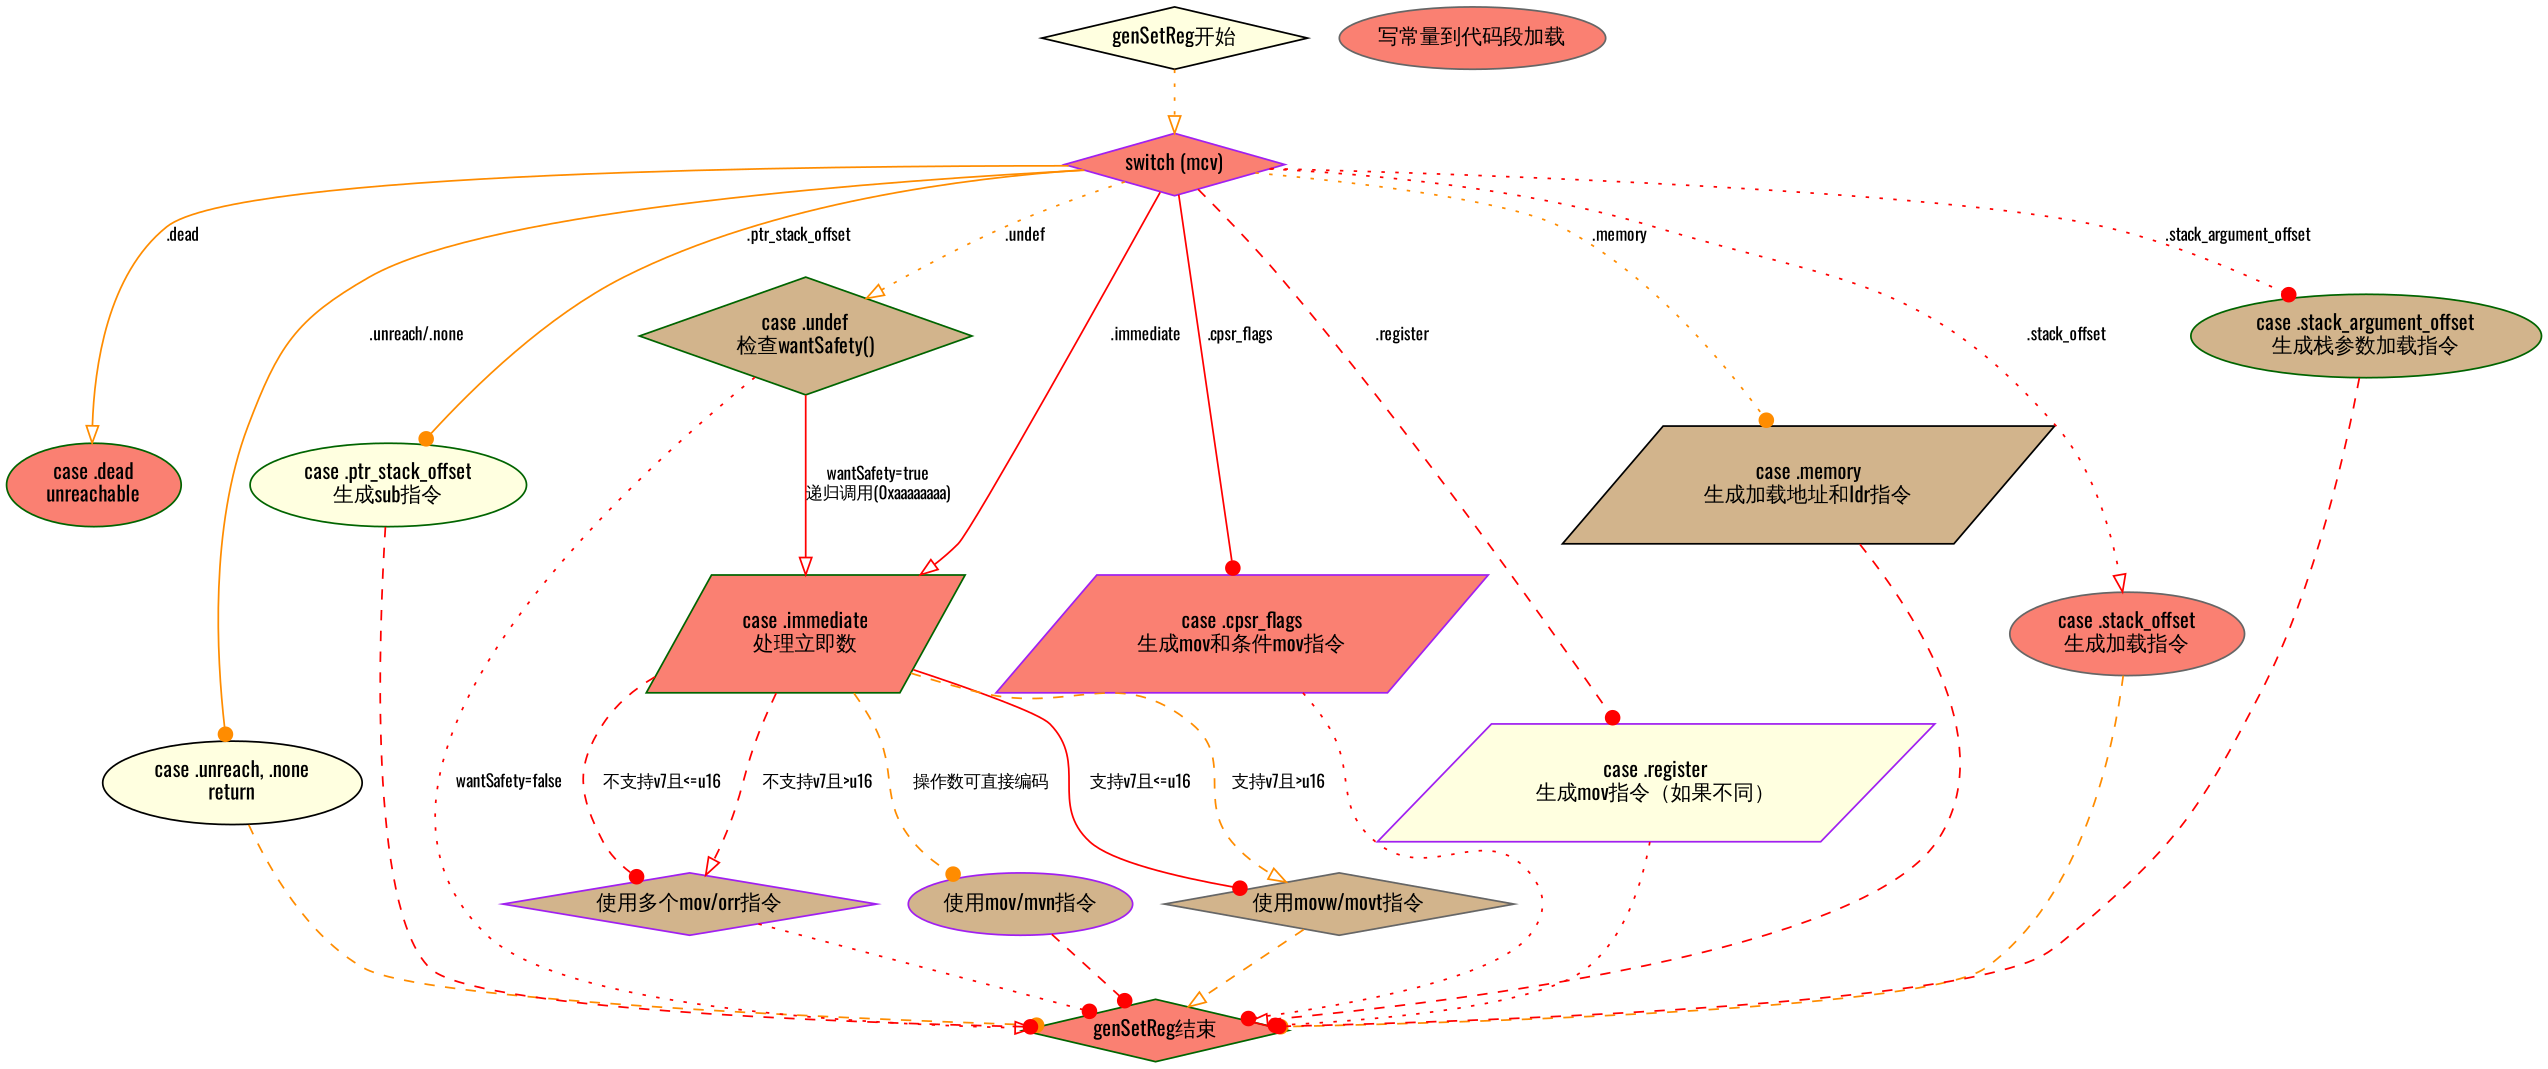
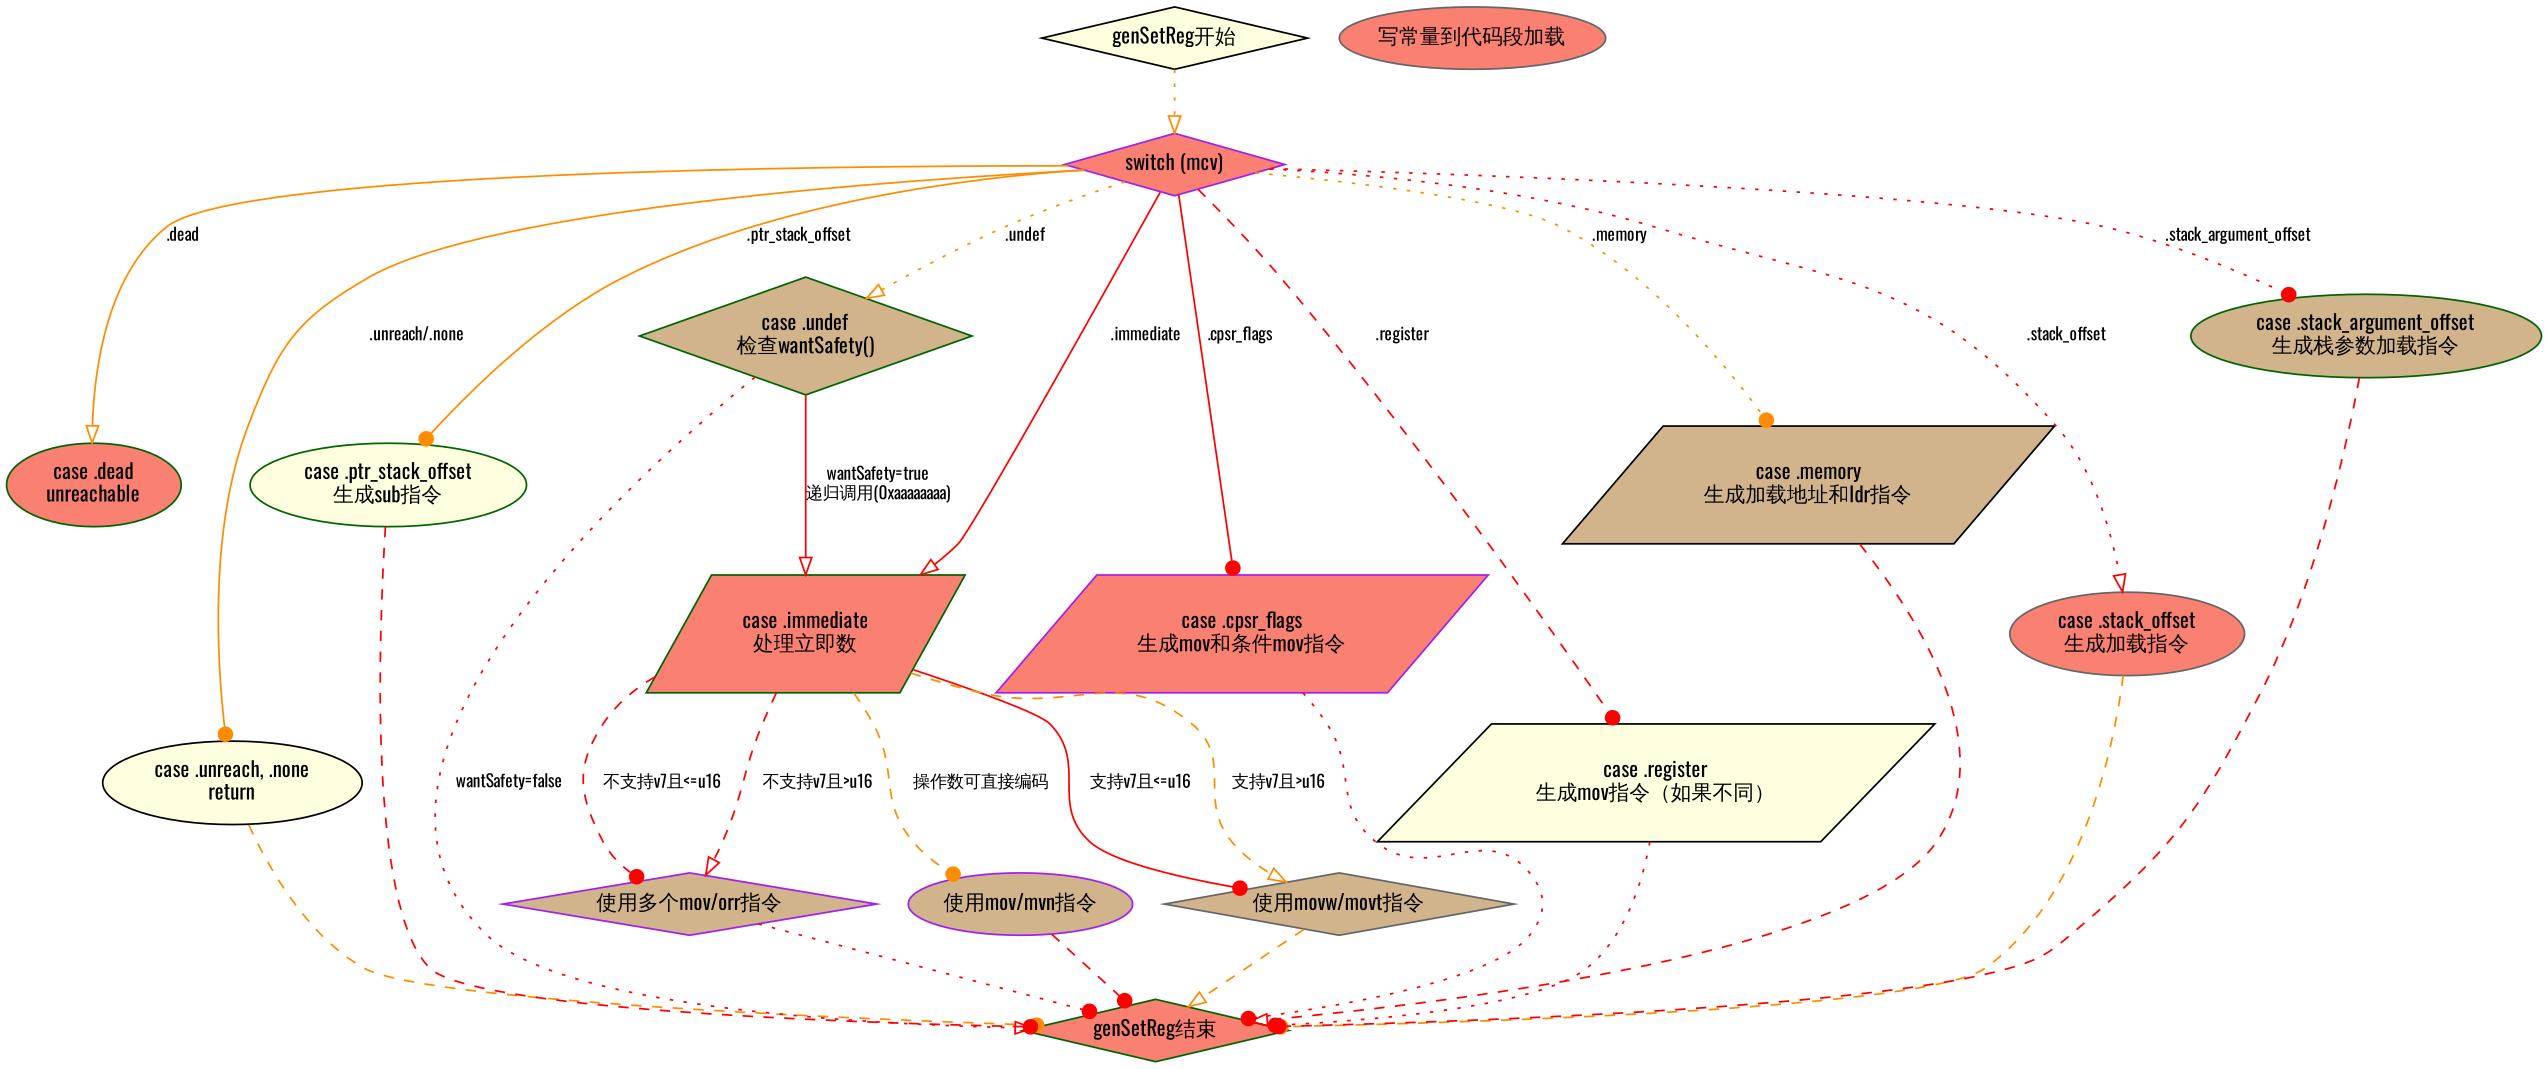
(1656, 783) -> (1656, 783)
